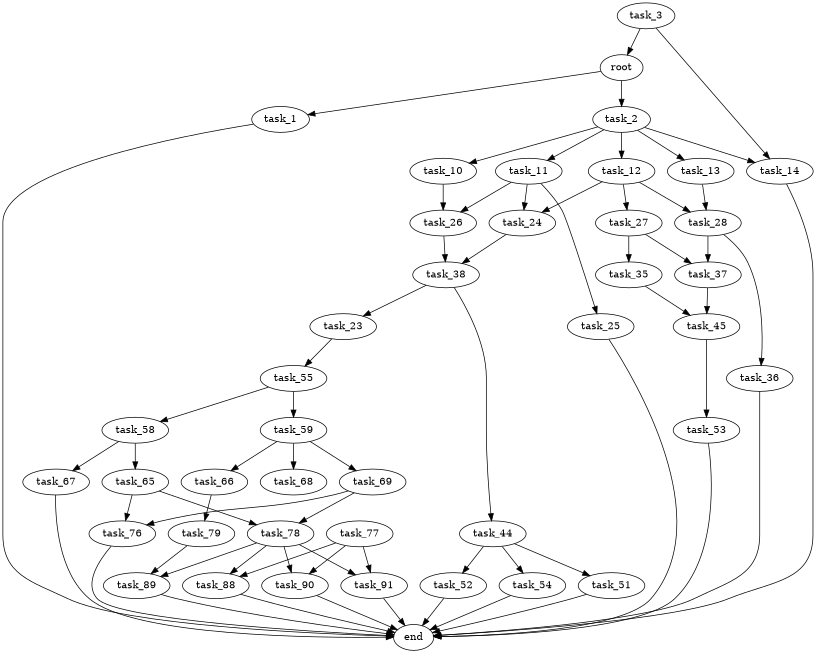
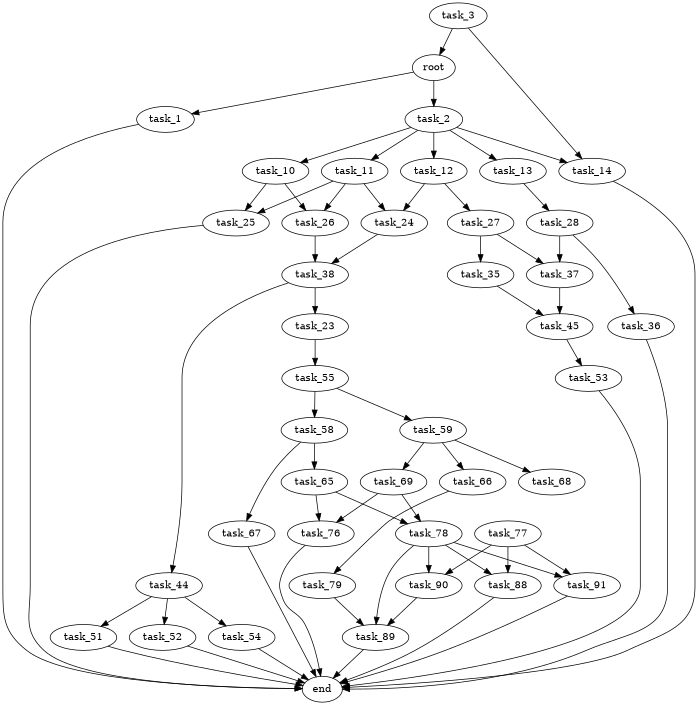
none -> (258, 194)
(662, 195) -> none
(354, 611) -> (405, 609)
